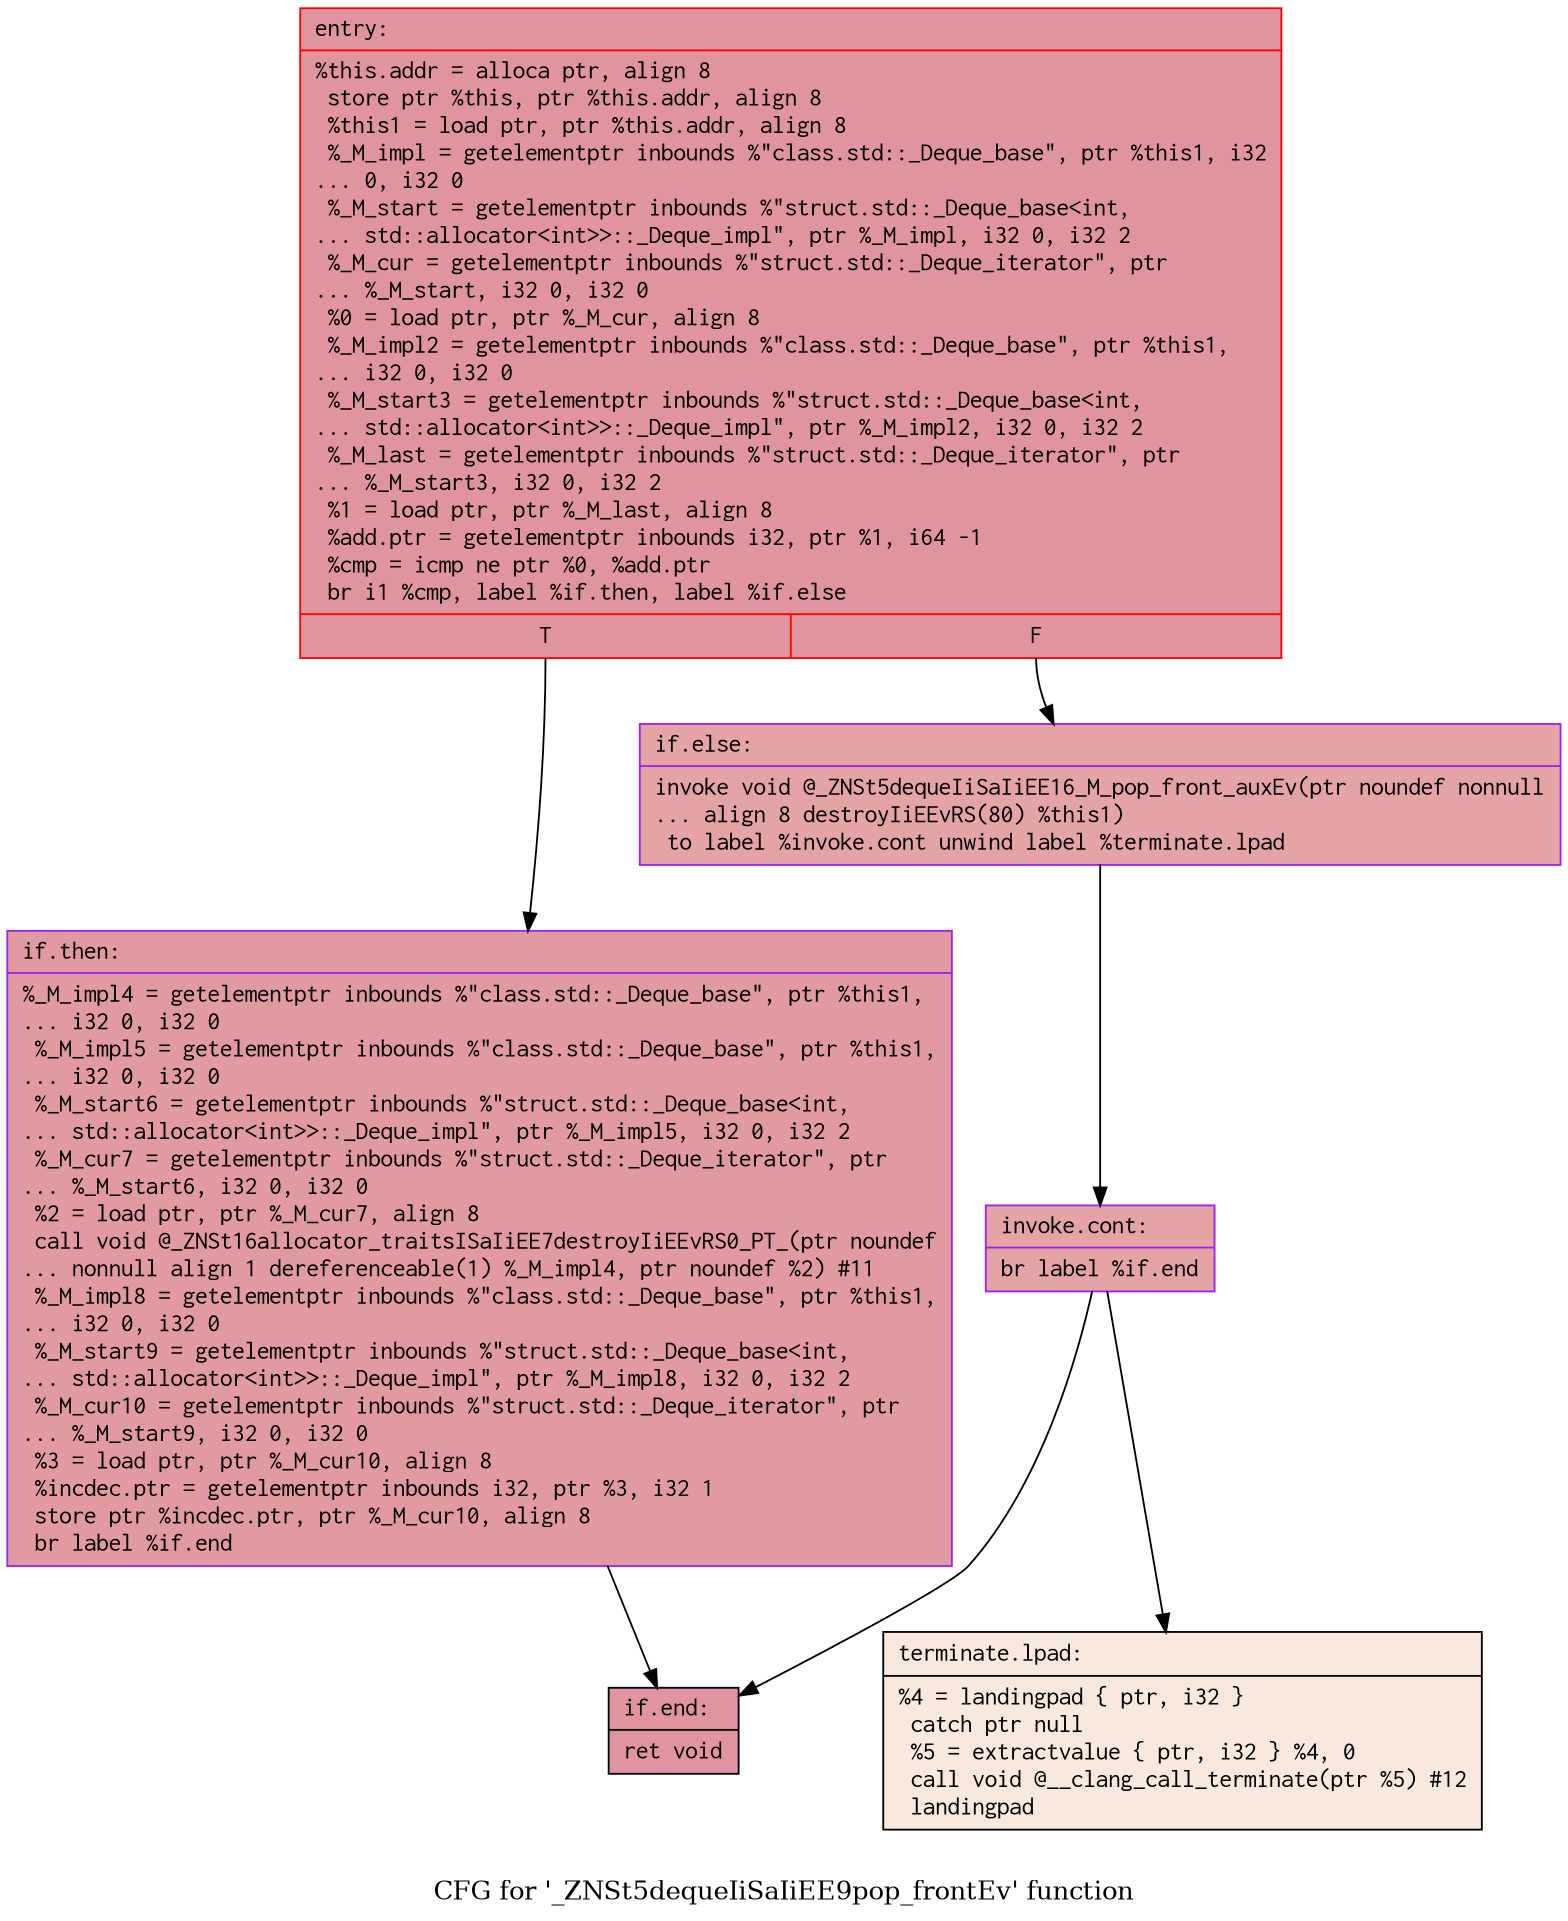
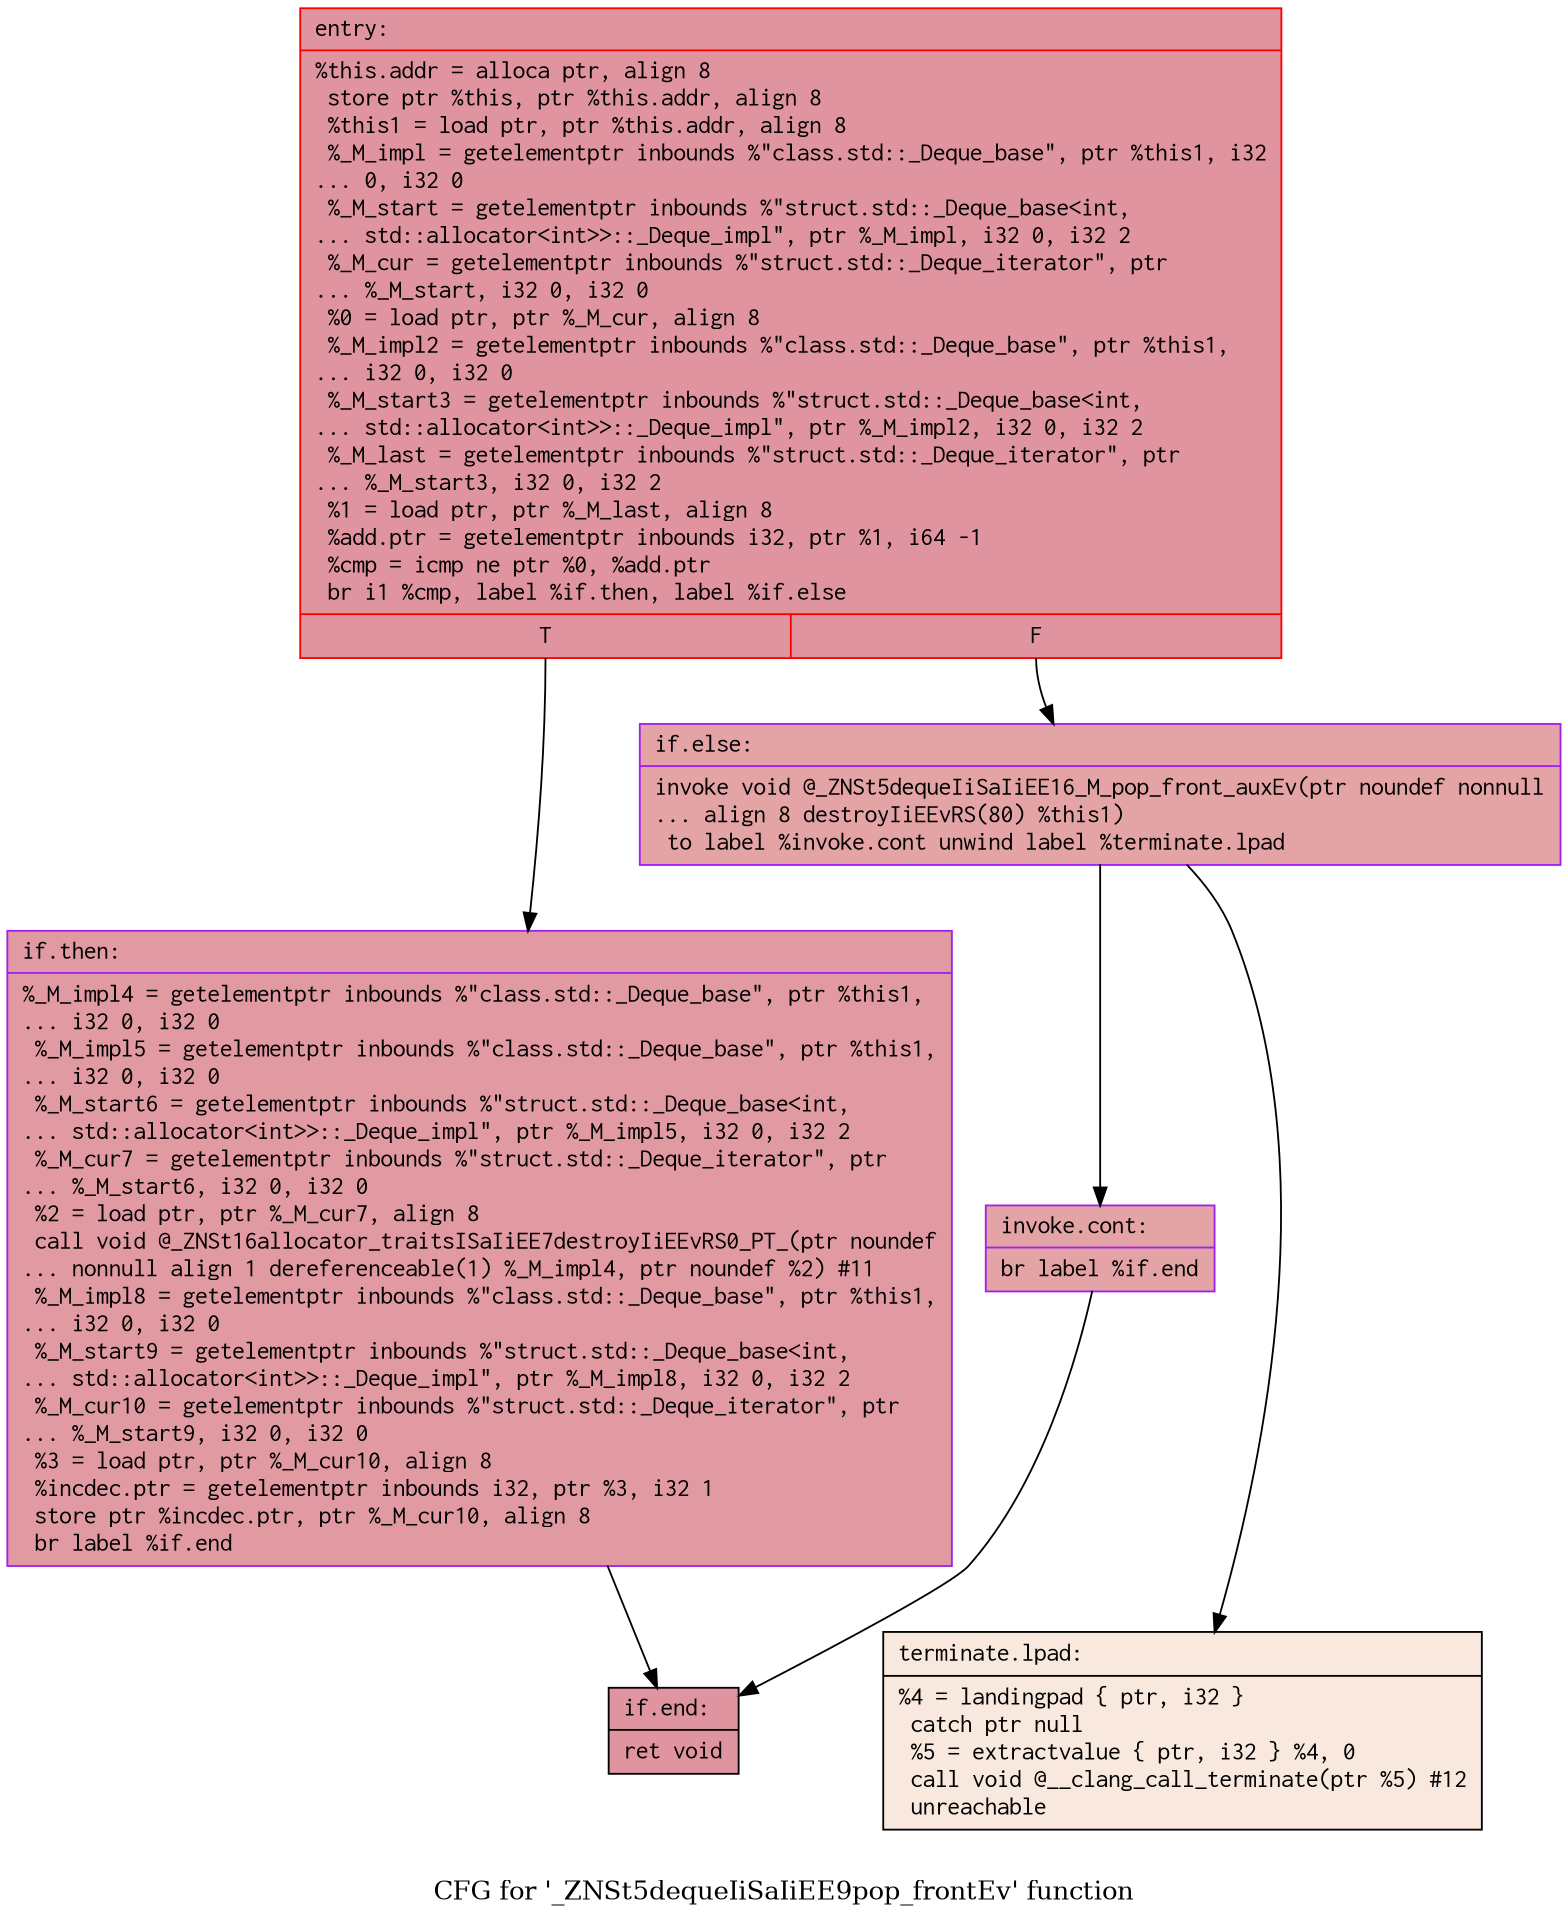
(1135, 1453) -> (1280, 1232)
(967, 1807) -> (973, 1807)
